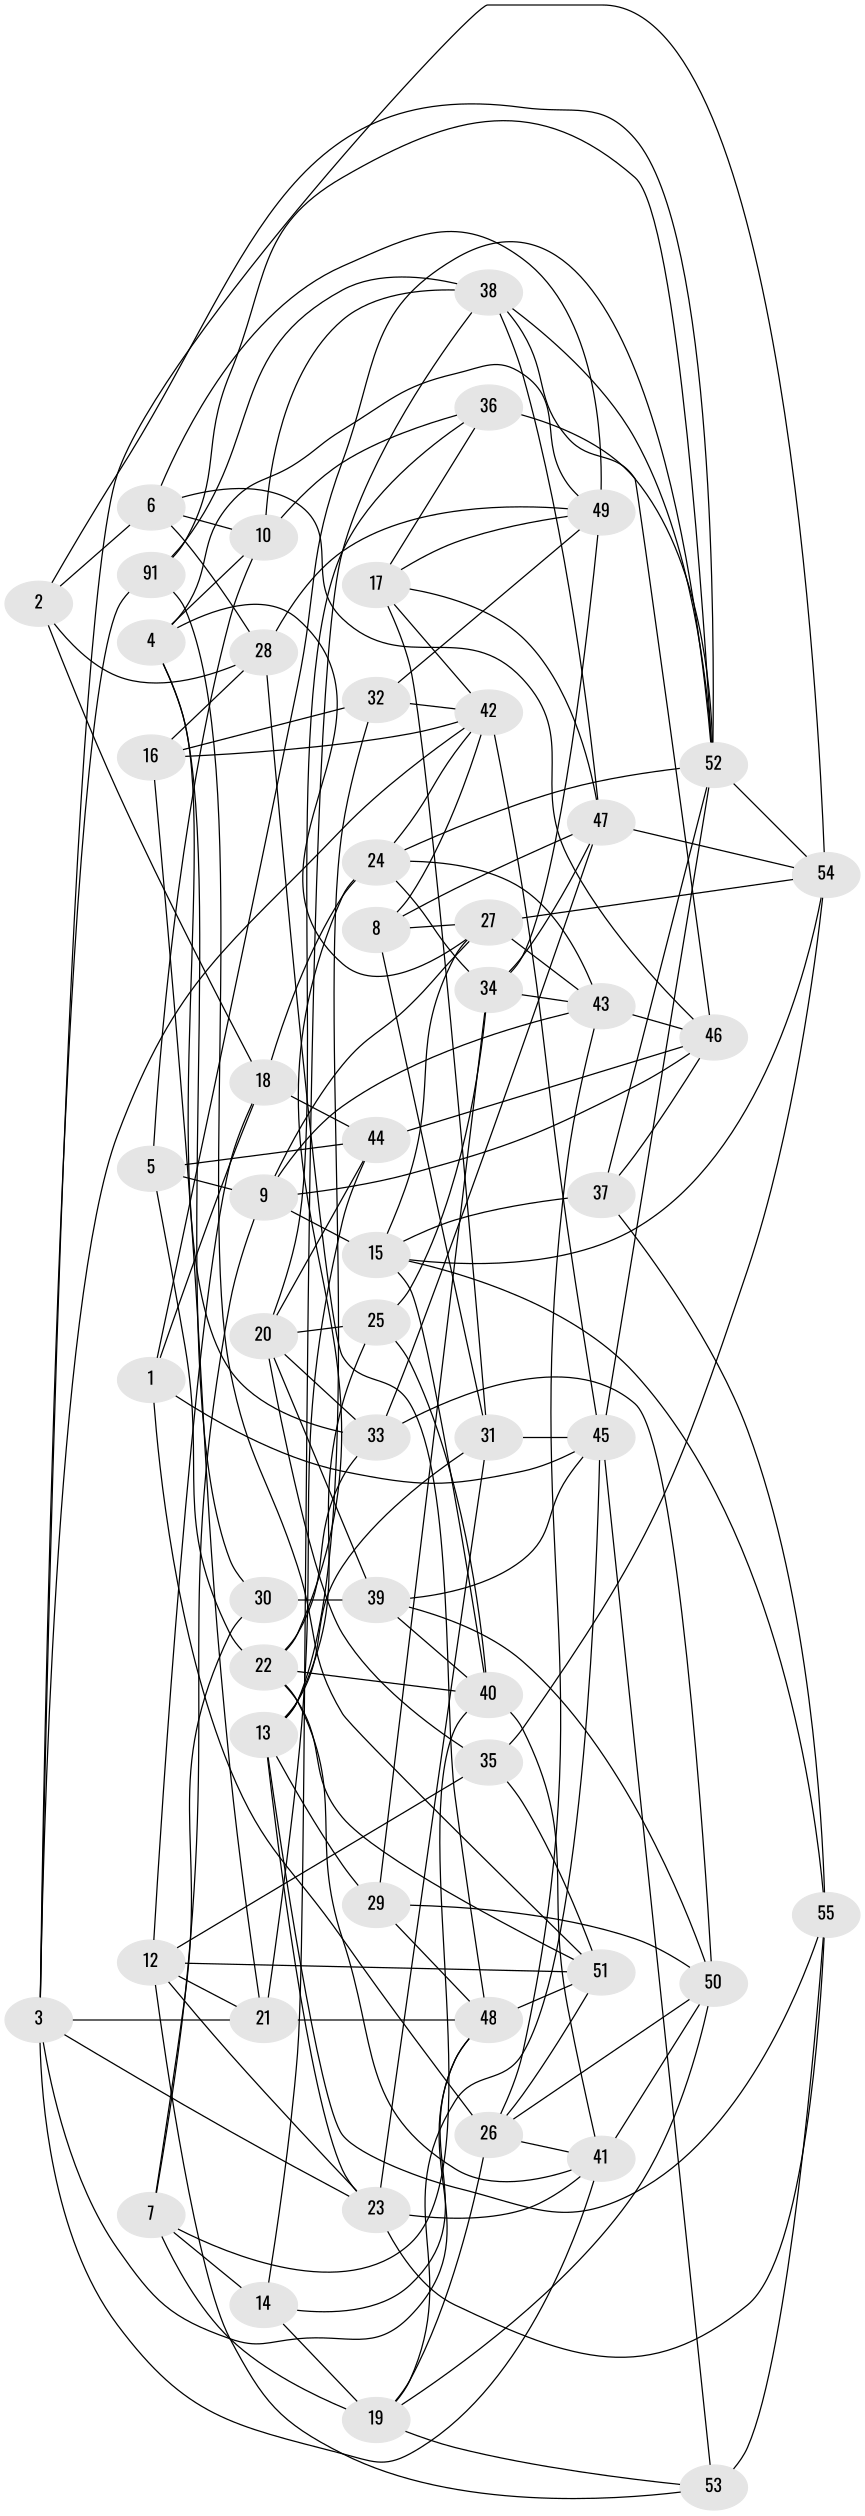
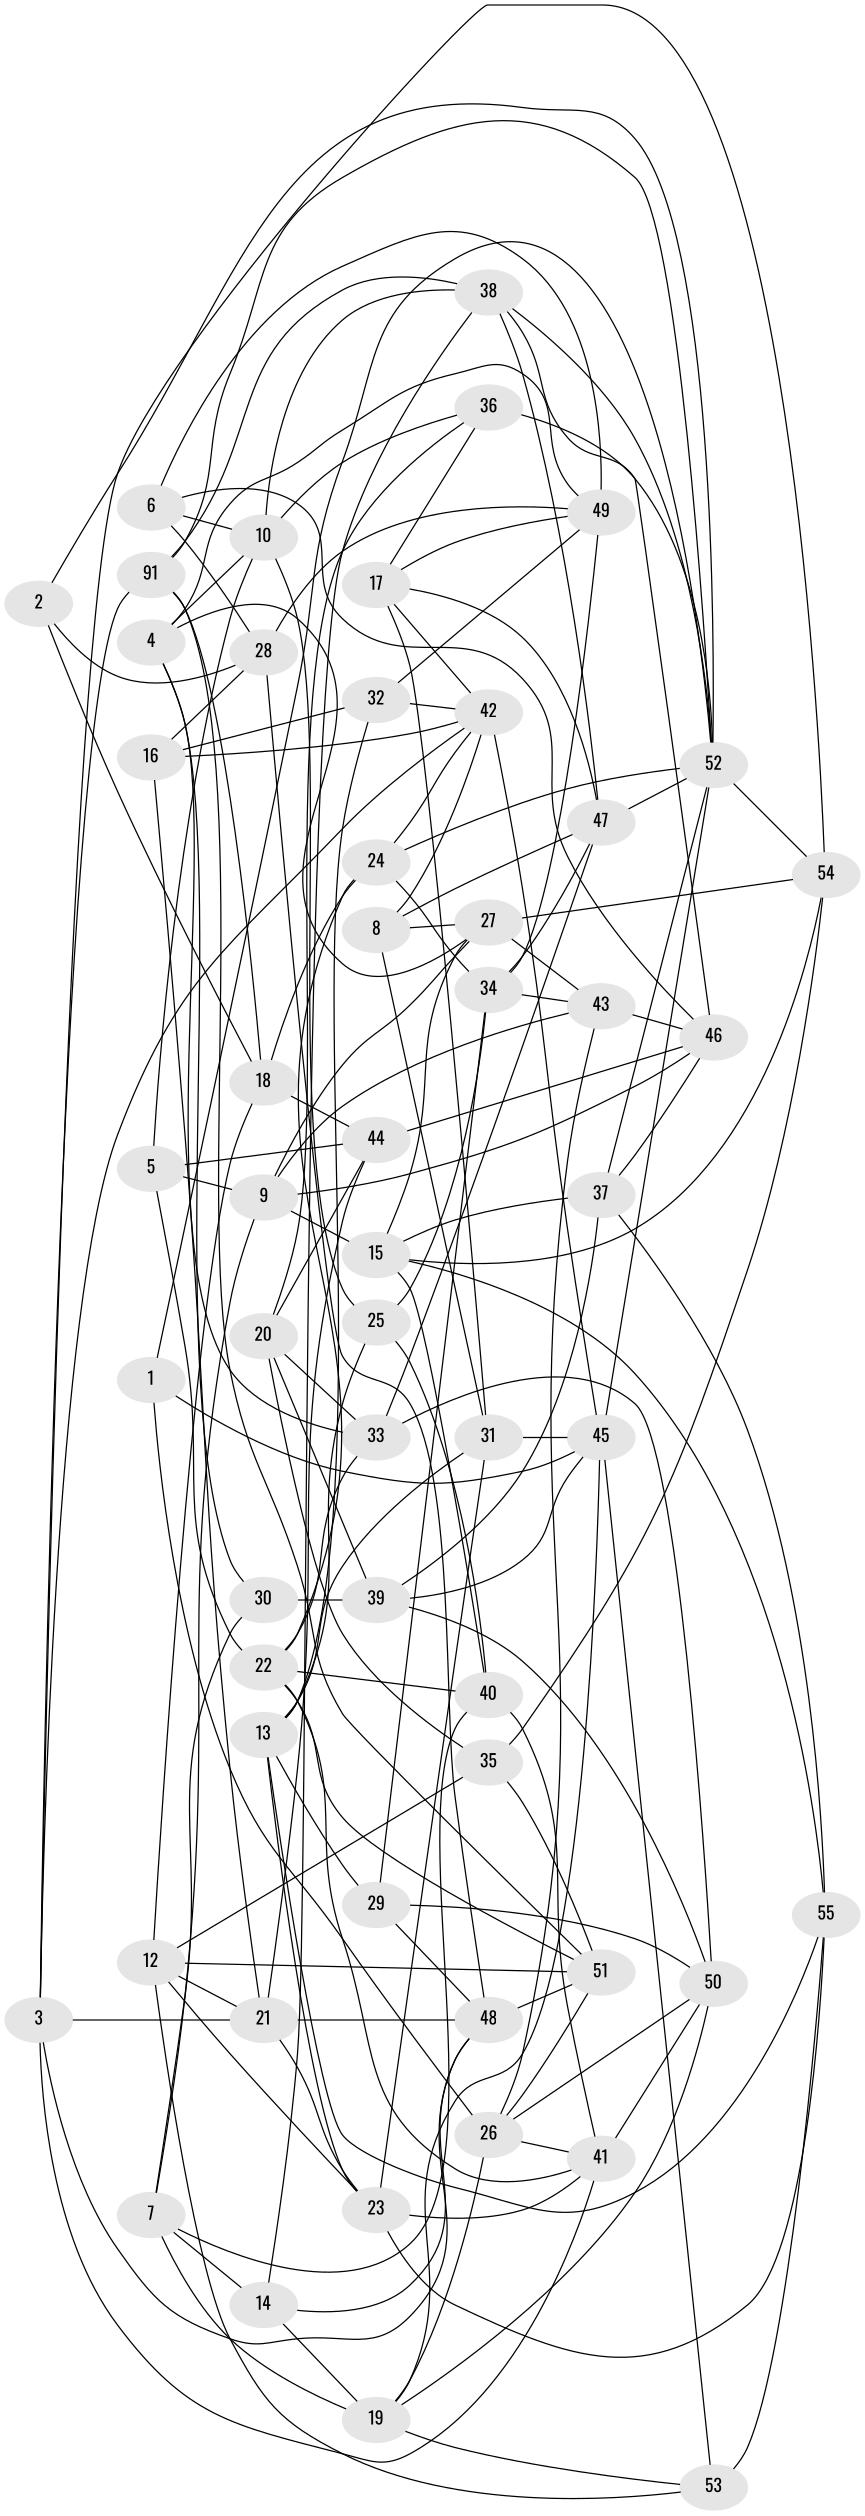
(95, 556) -> none
(714, 849) -> (658, 794)
(513, 884) -> none
(205, 1230) -> (234, 822)
(320, 1329) -> (310, 933)
(432, 1647) -> (536, 1446)
(206, 2117) -> (315, 2108)
